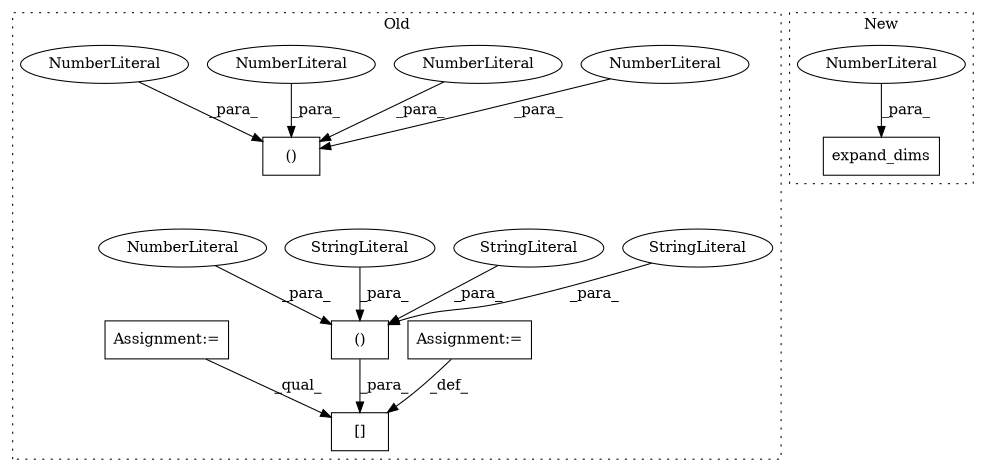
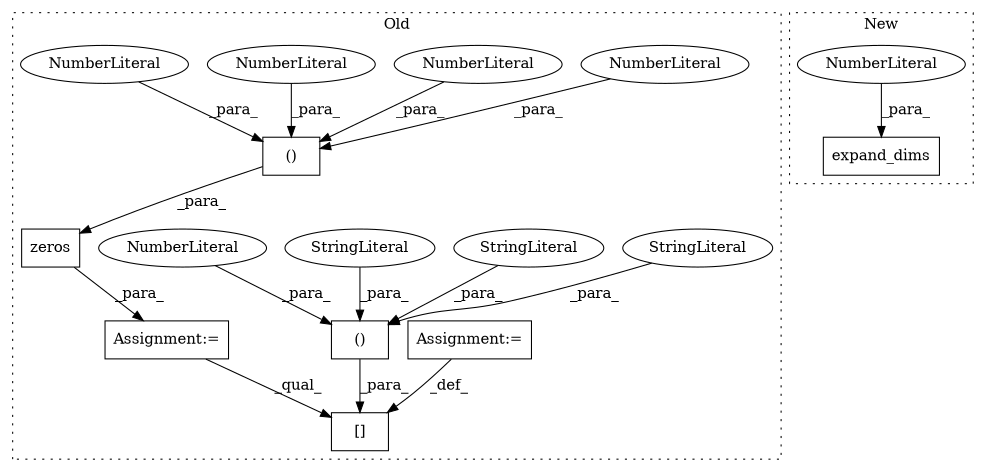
none -> (51, 248)
